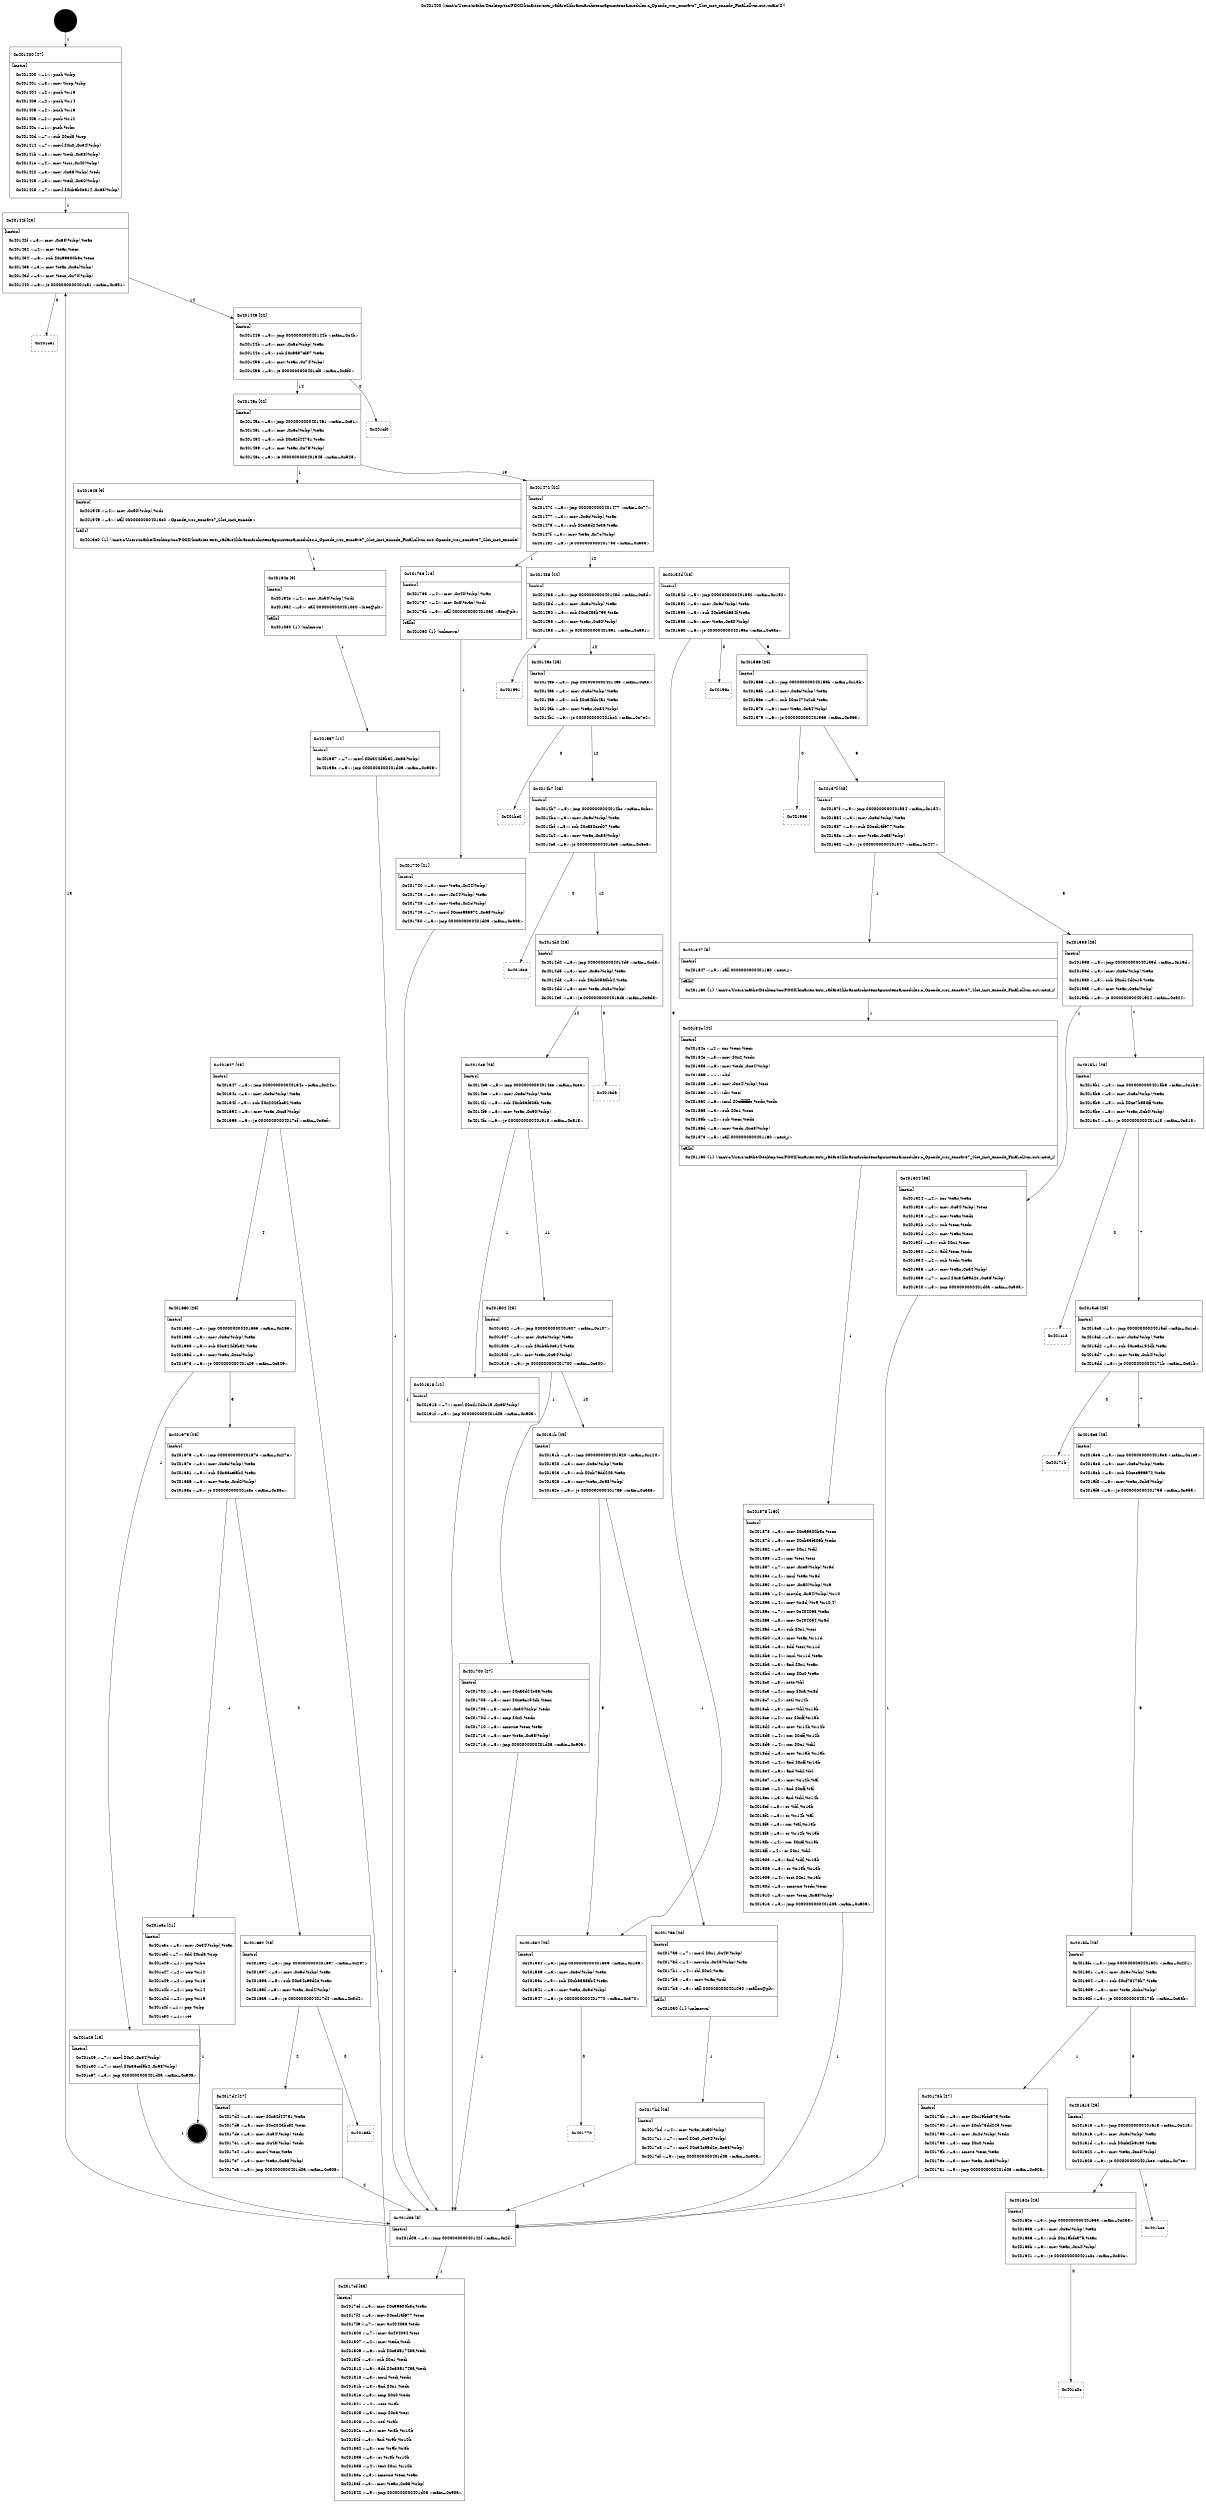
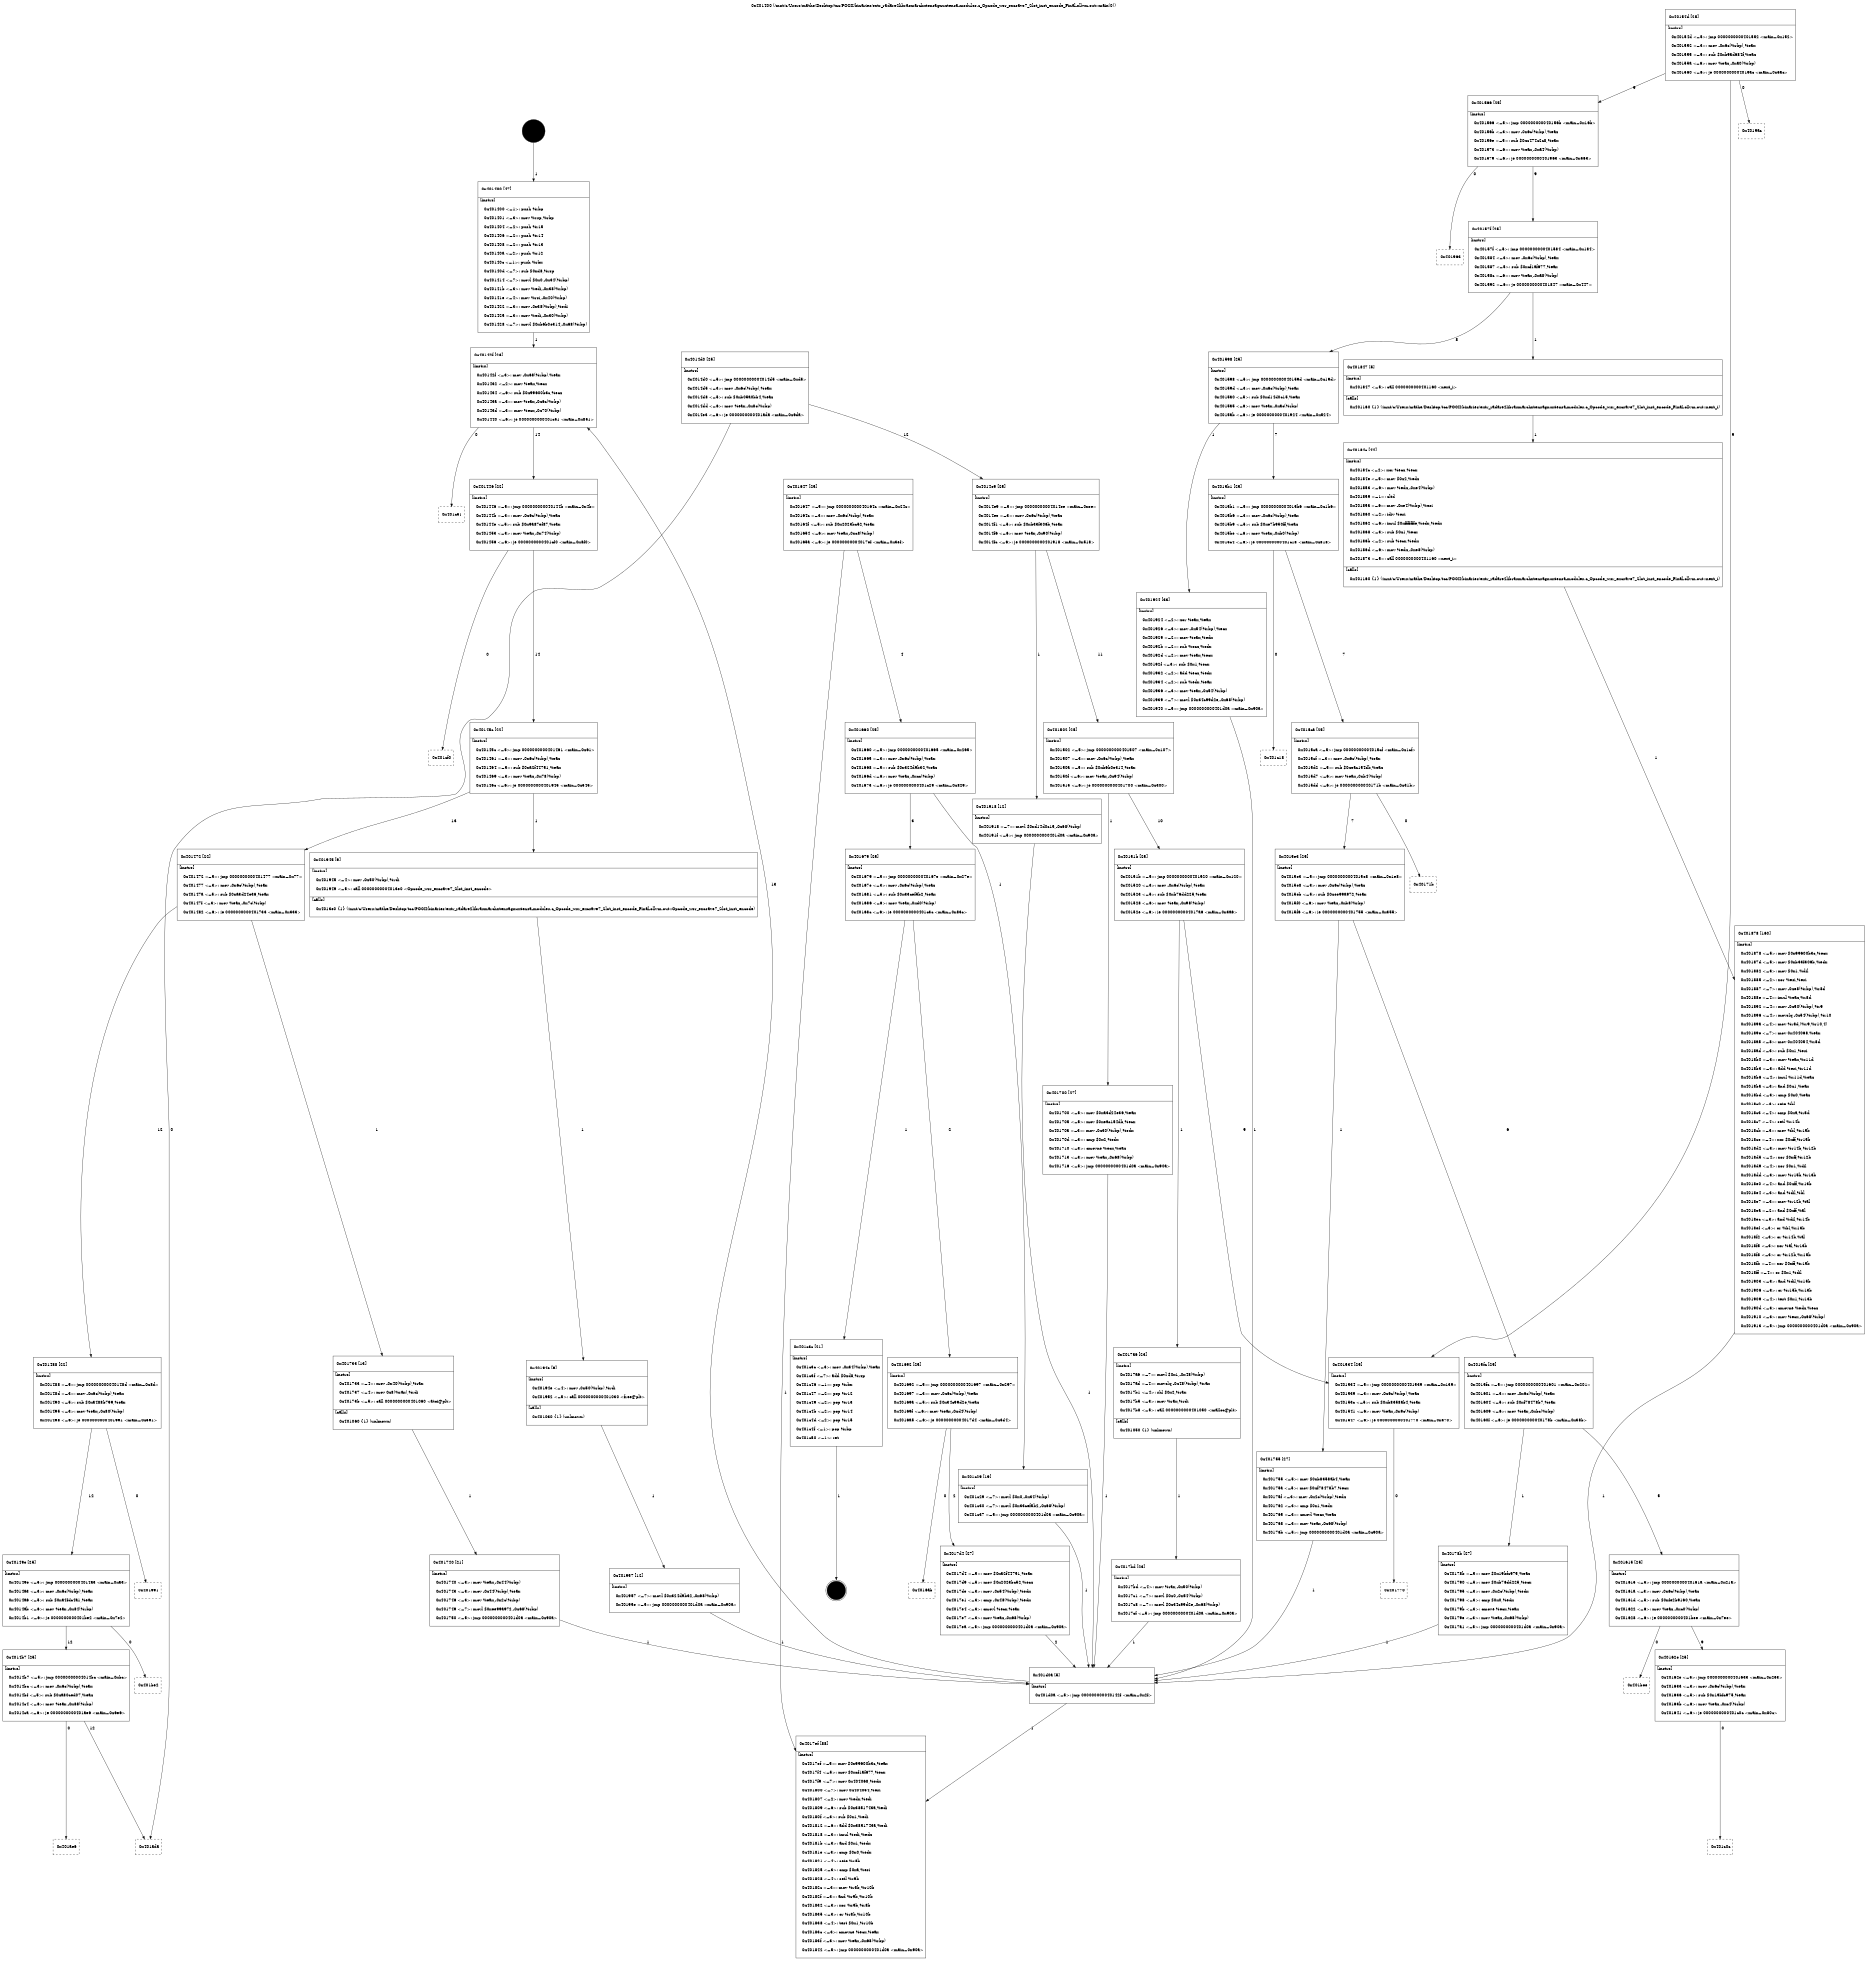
(596, 892) -> (114, 1779)
none -> (1322, 1496)
